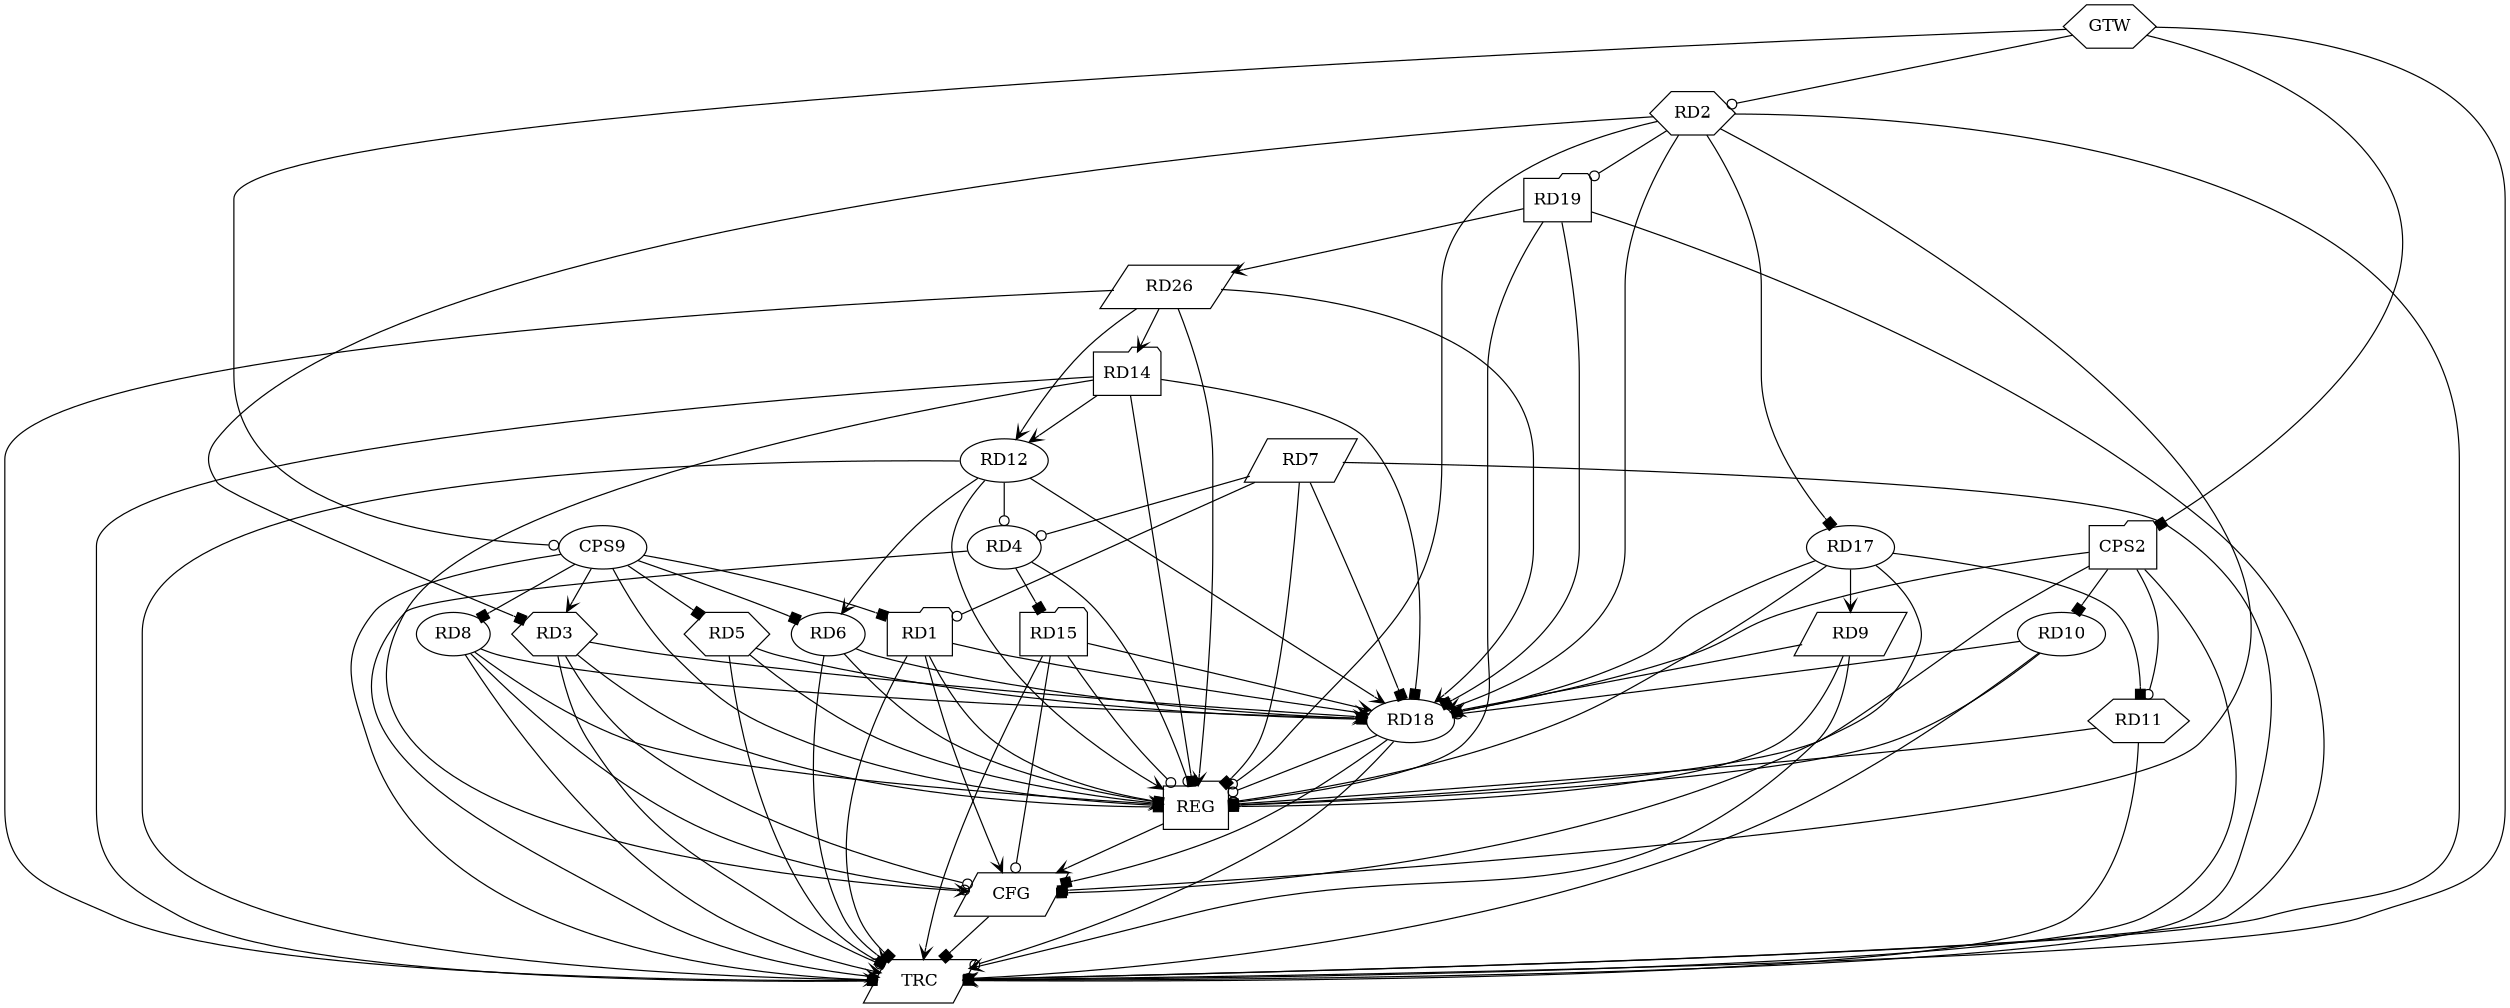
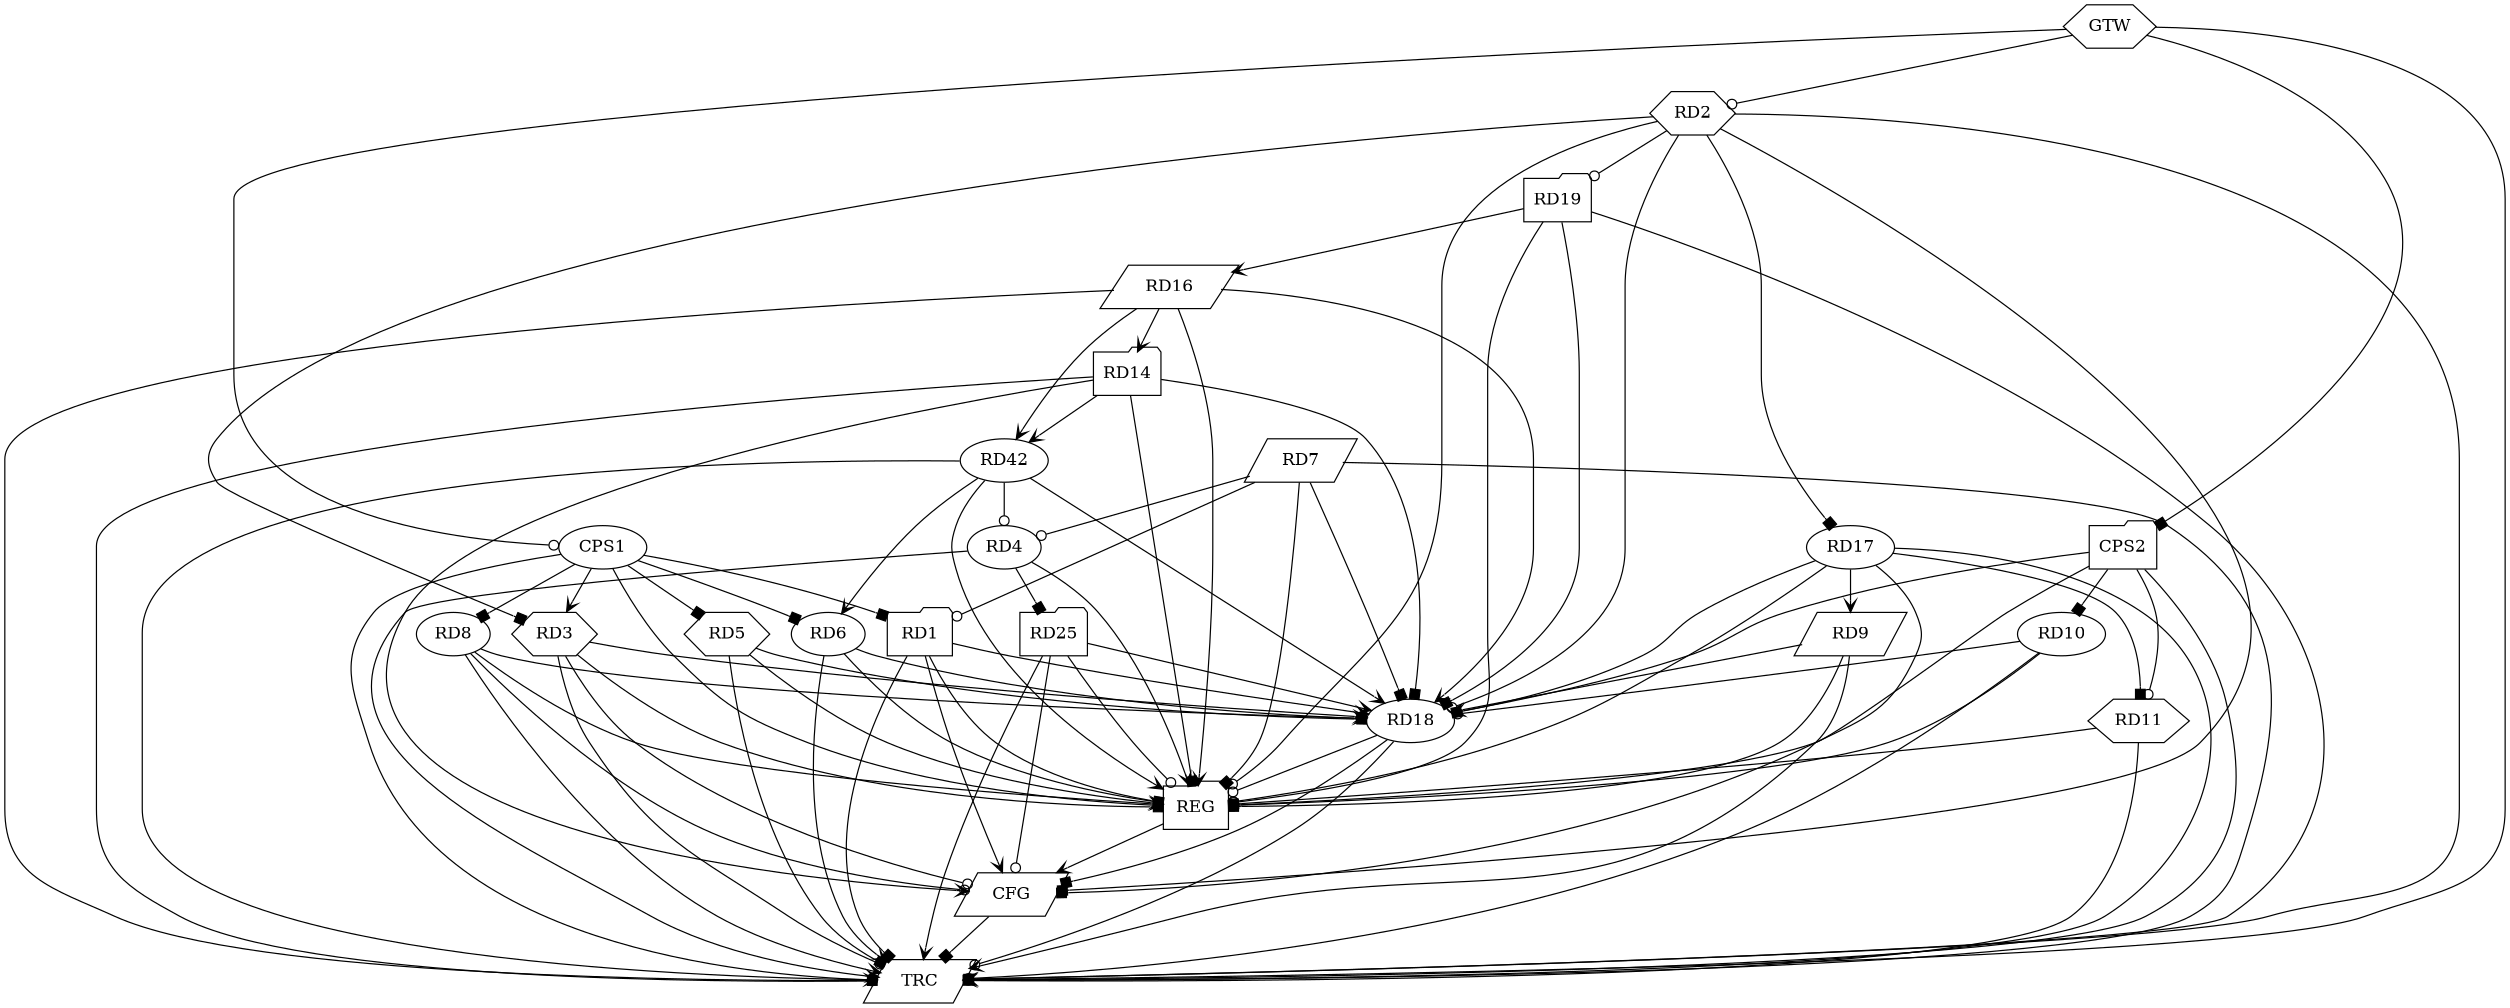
(1169, 287) -> (1169, 287)
(1625, 459) -> (1625, 459)
(1004, 461) -> (1004, 461)
(603, 547) -> (603, 547)
(1054, 634) -> (1054, 634)
(1121, 643) -> (1121, 643)
none -> (2070, 927)
